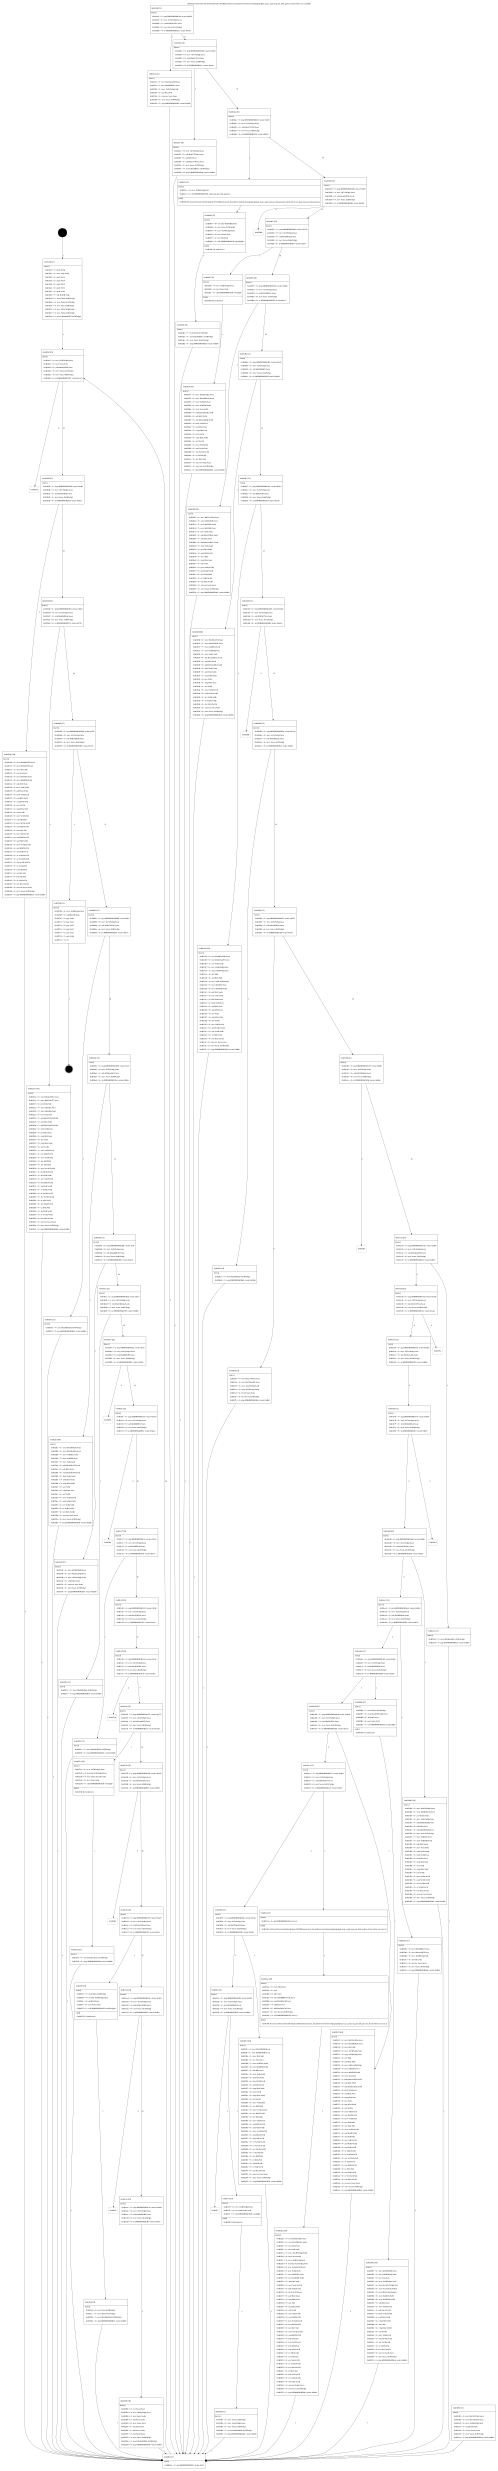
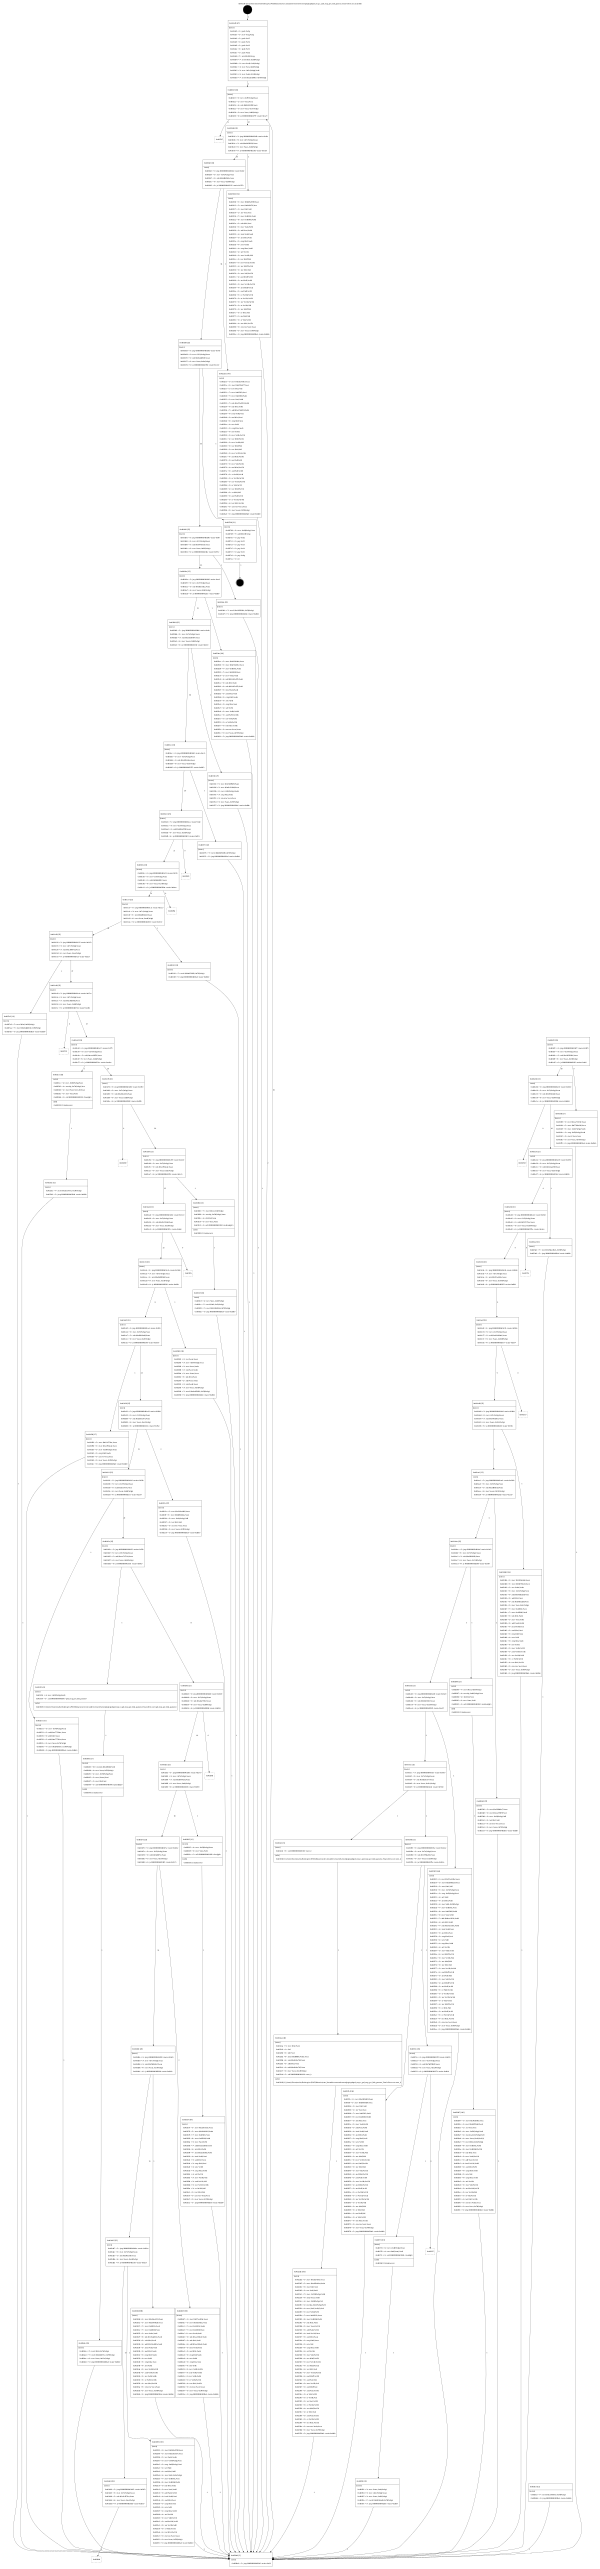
(275, 735) -> none
none -> (25, 1024)
none -> (140, 1332)
